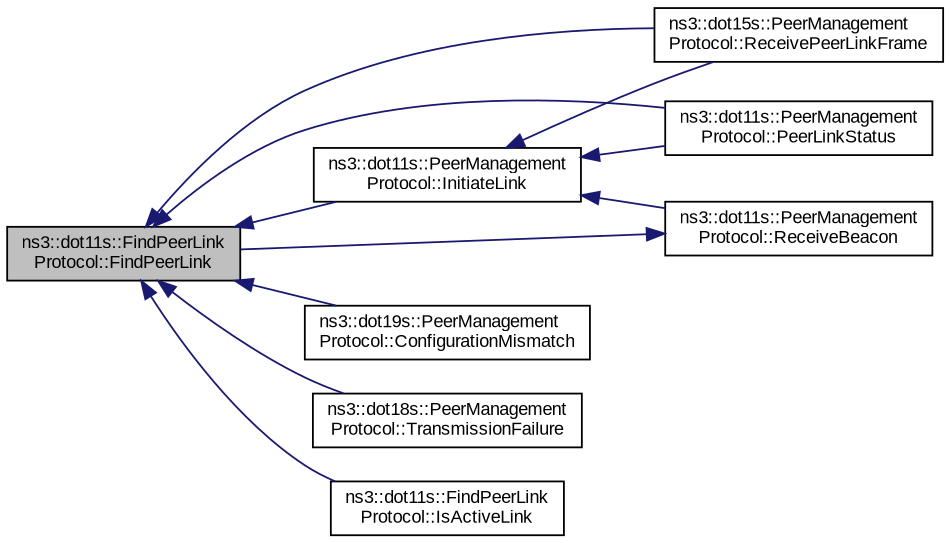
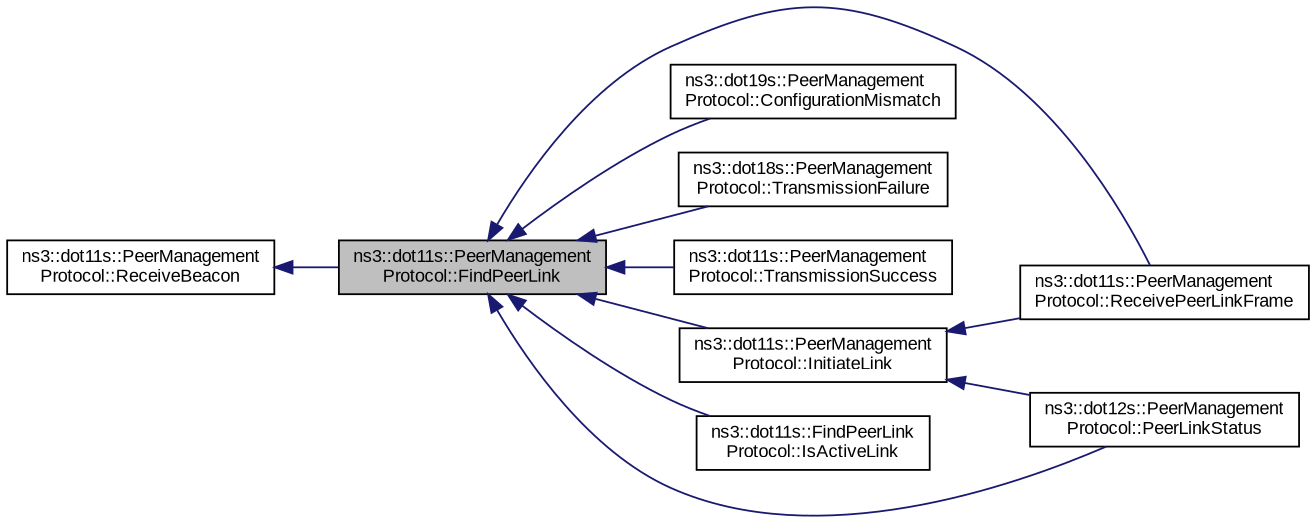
(799, 35) -> (1165, 292)
(799, 128) -> (1165, 420)
(632, 203) -> none
(124, 254) -> (472, 267)
none -> (813, 267)
